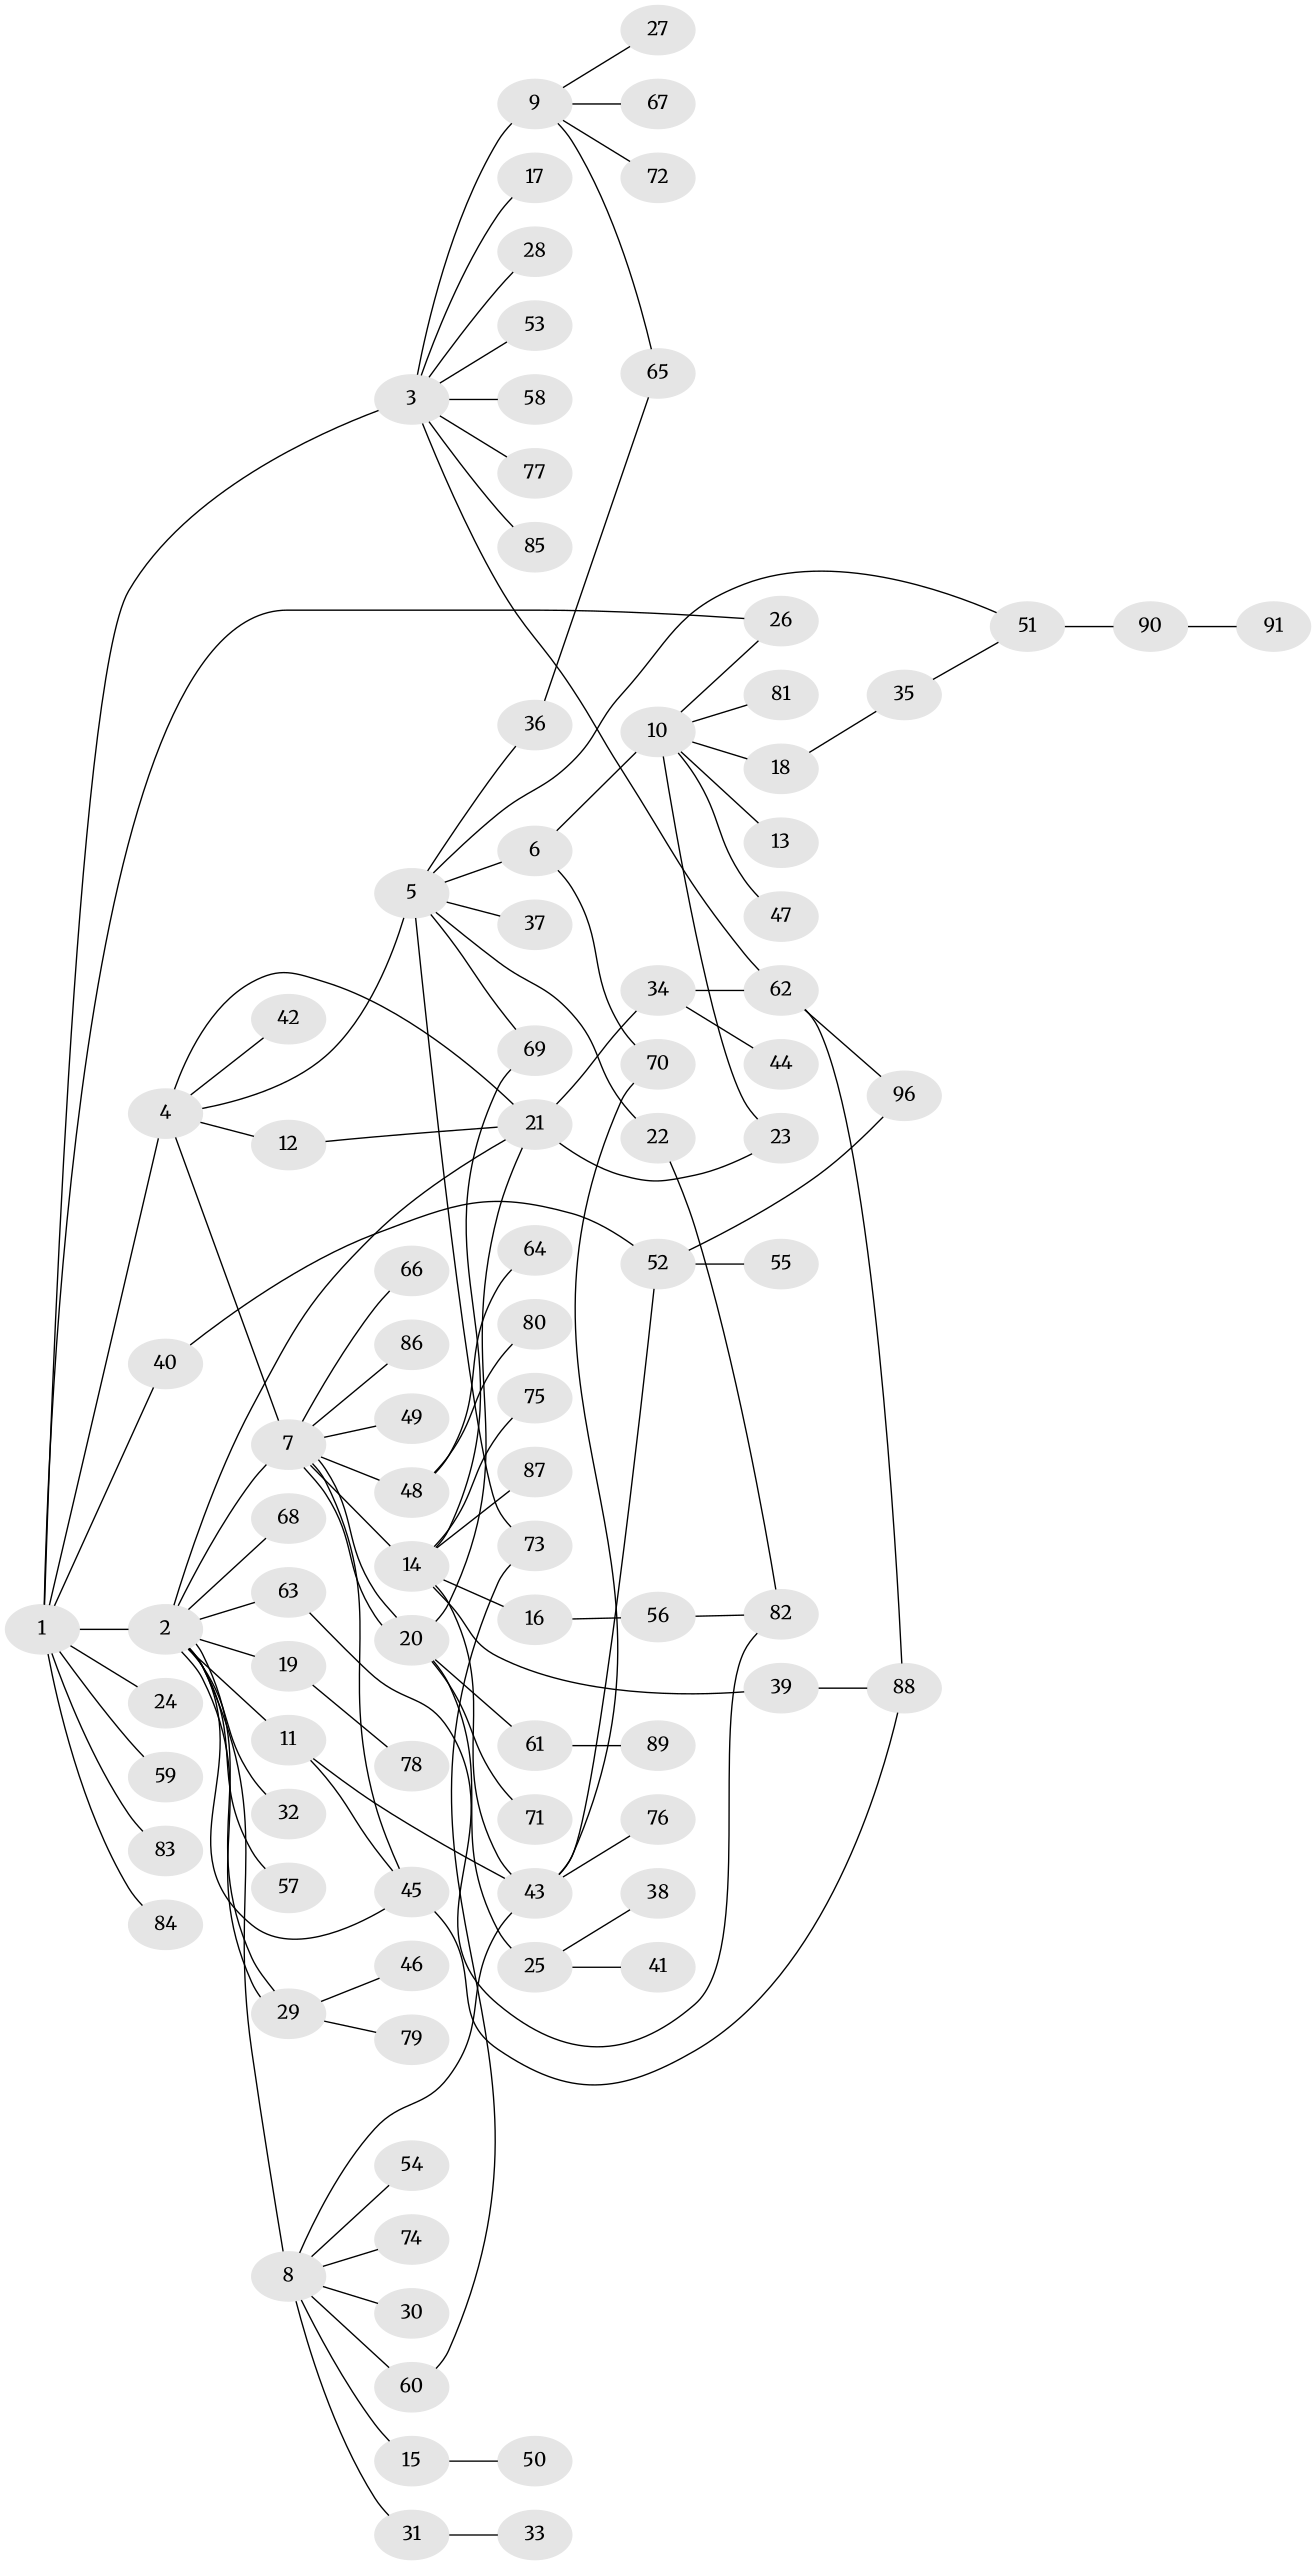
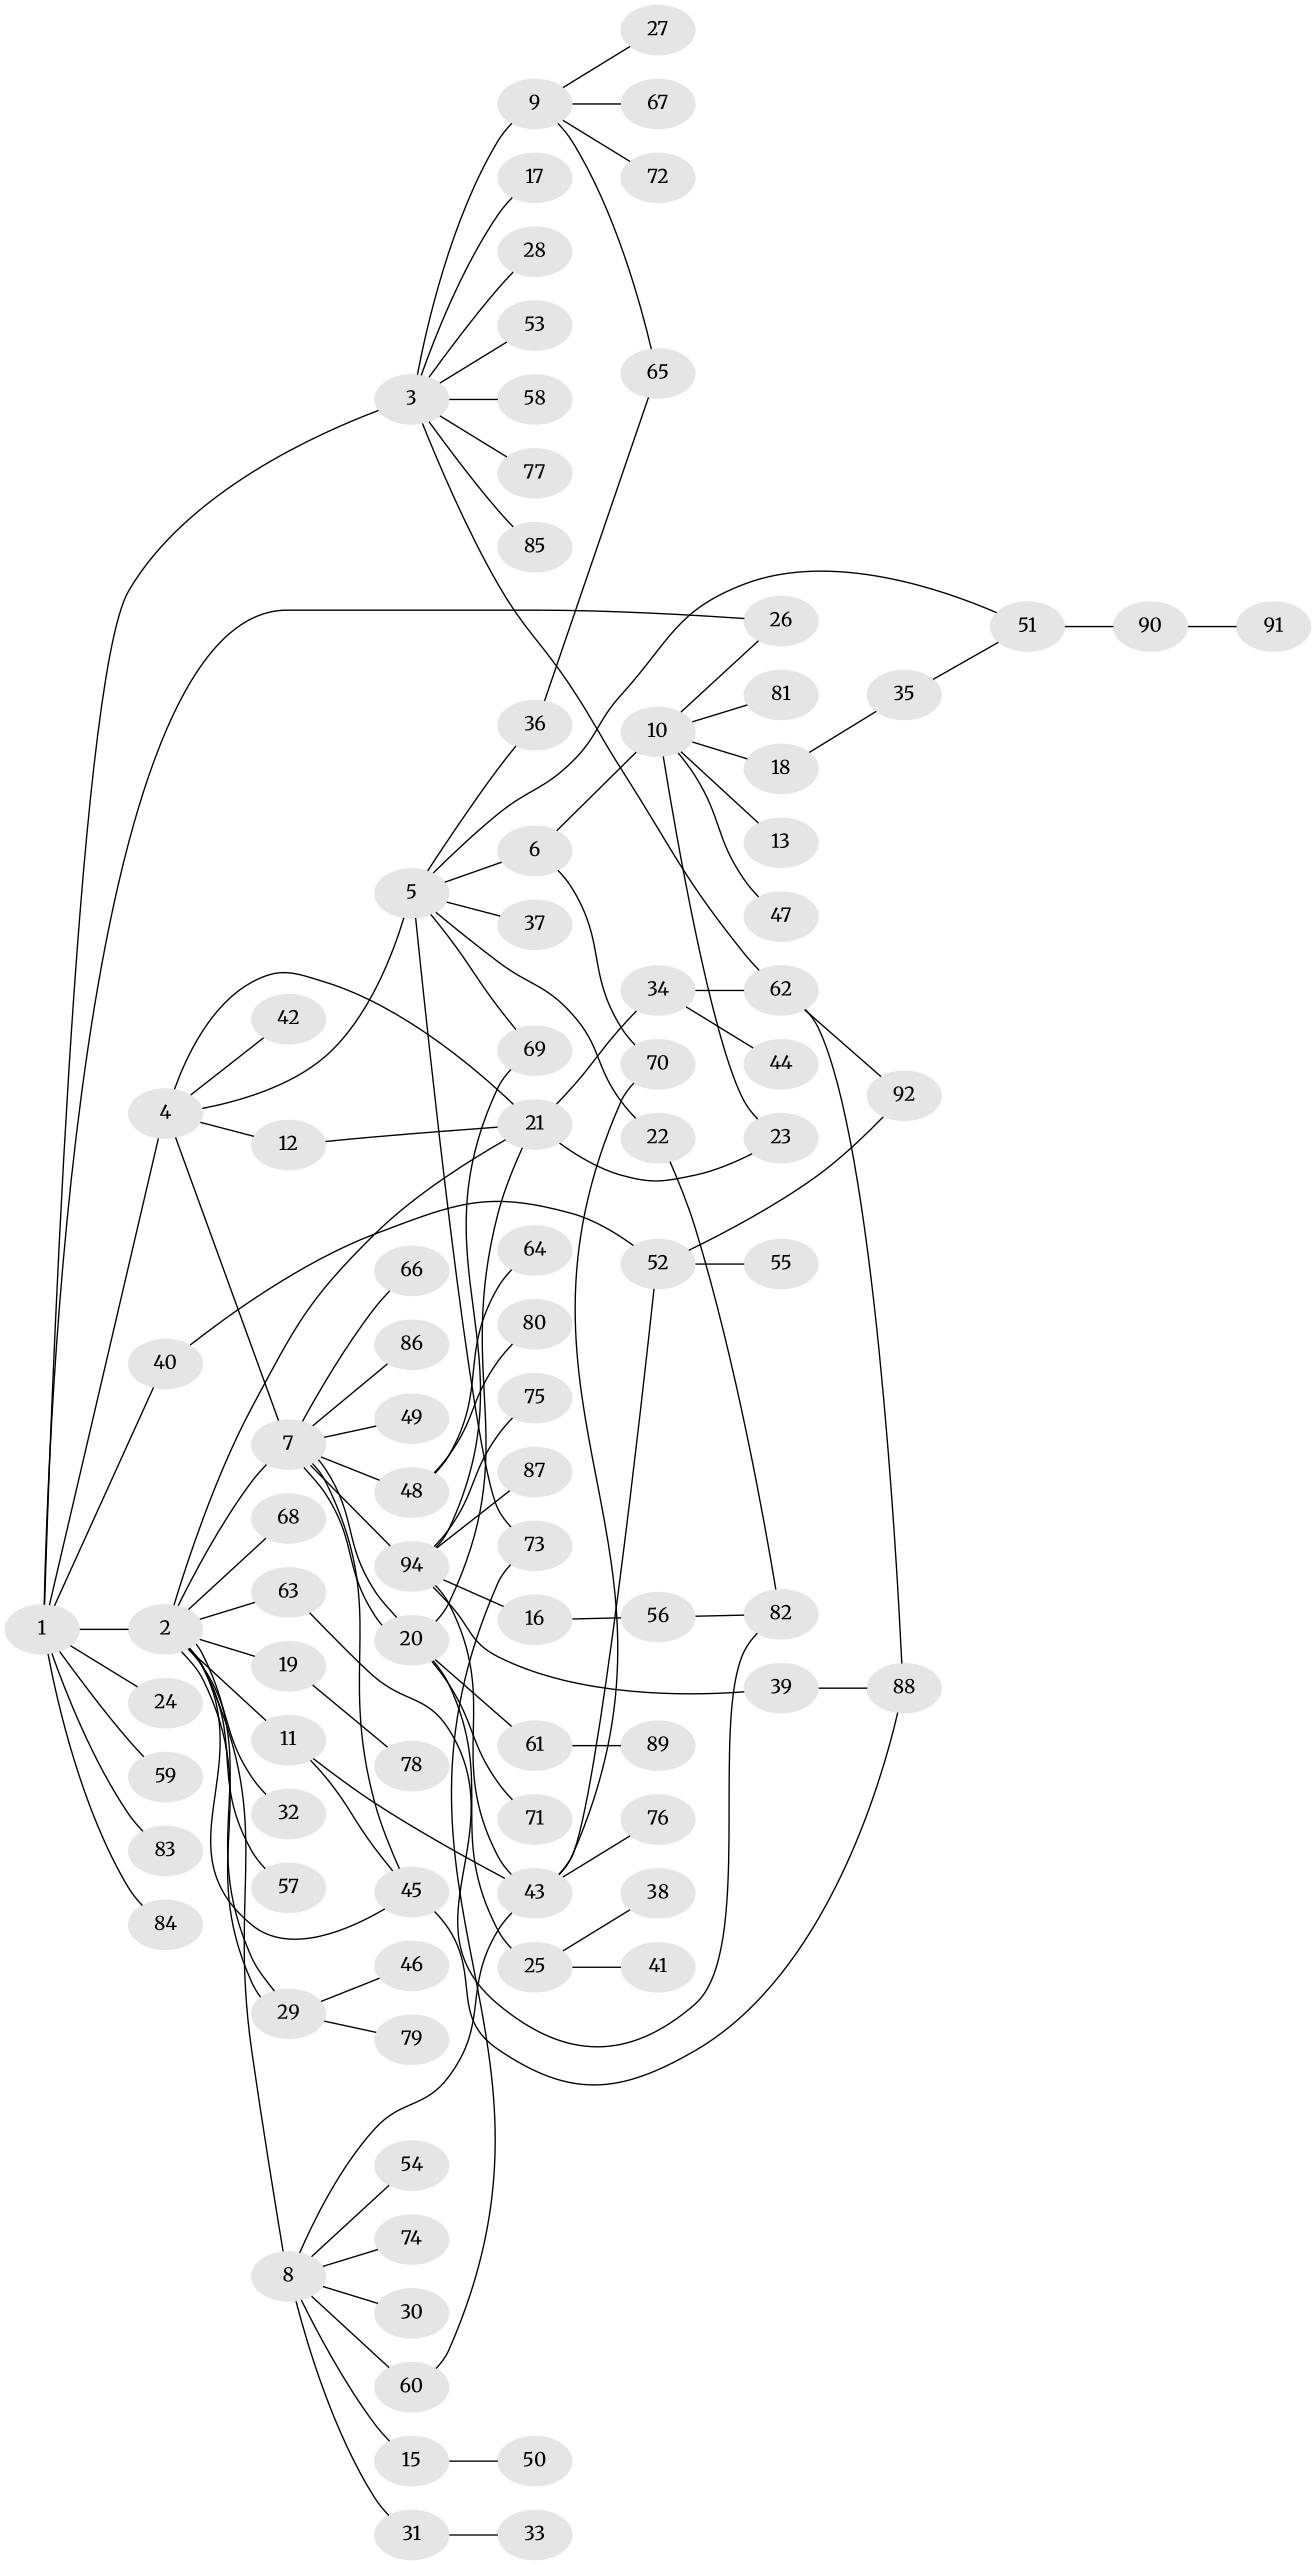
(904, 1096) -> (904, 1096)
(412, 1566) -> (412, 1566)
